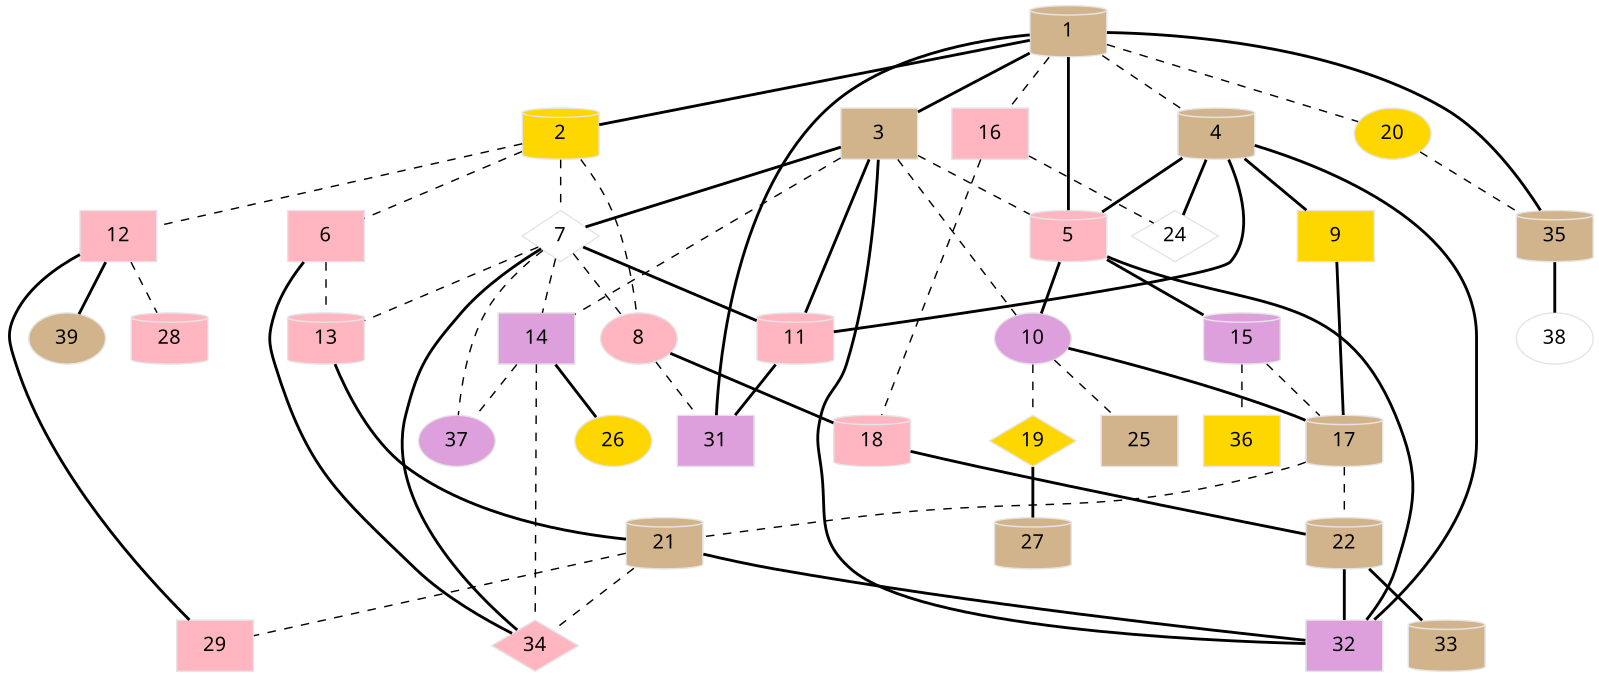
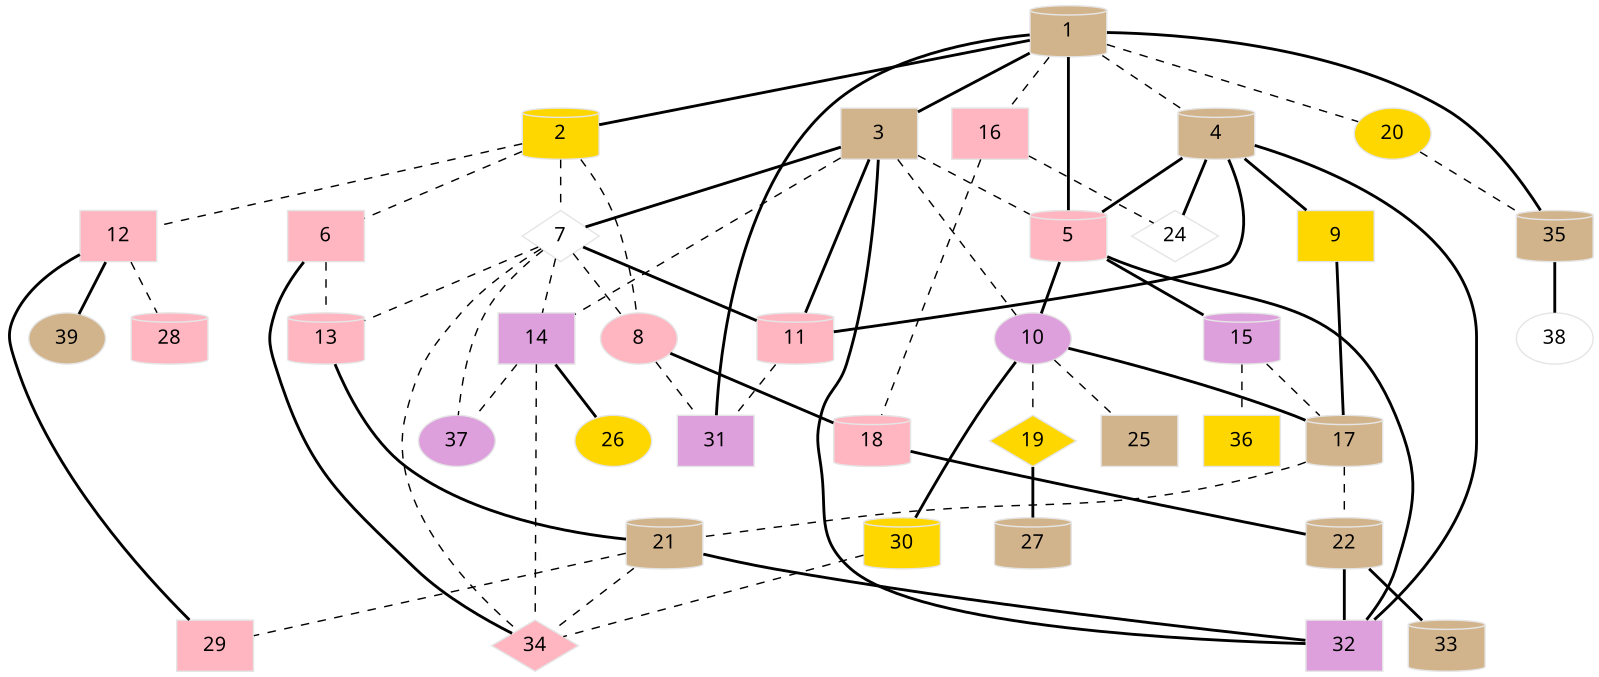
(761, 382) -> (761, 382)
(404, 432) -> (404, 432)
none -> (902, 543)
